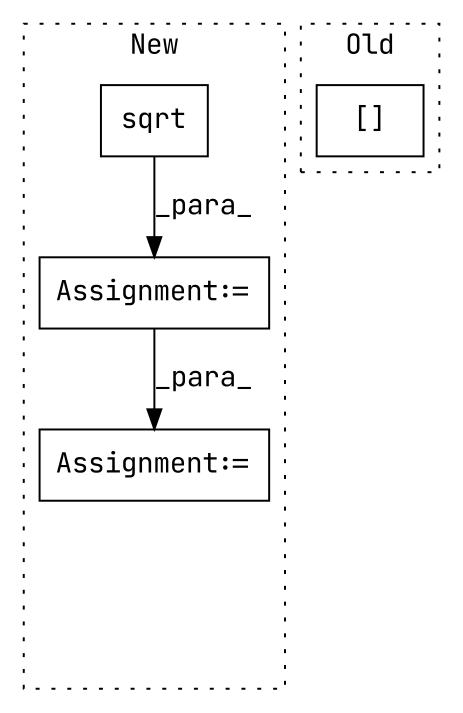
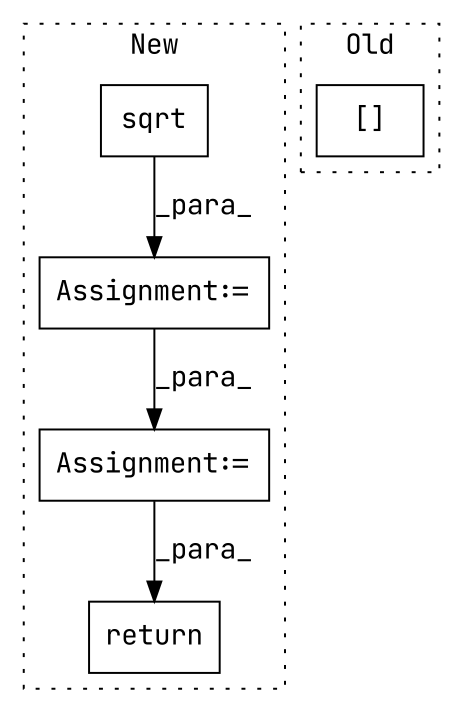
none -> (154, 637)
